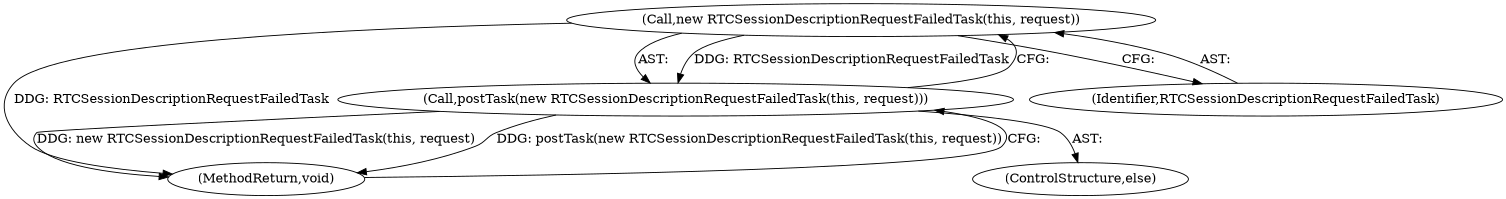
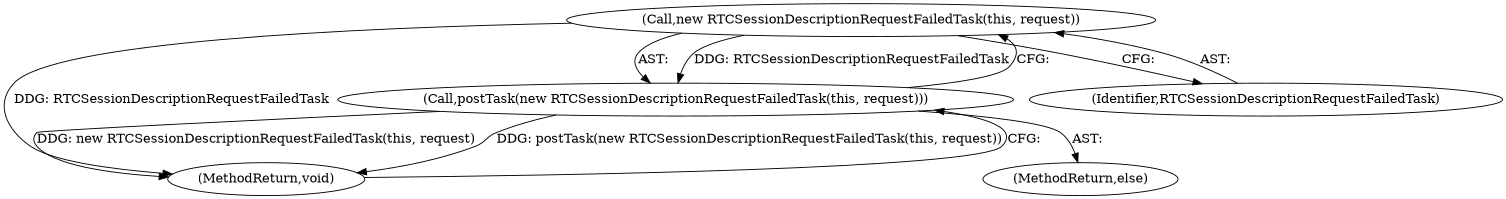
(1080, 179) -> (1080, 179)
